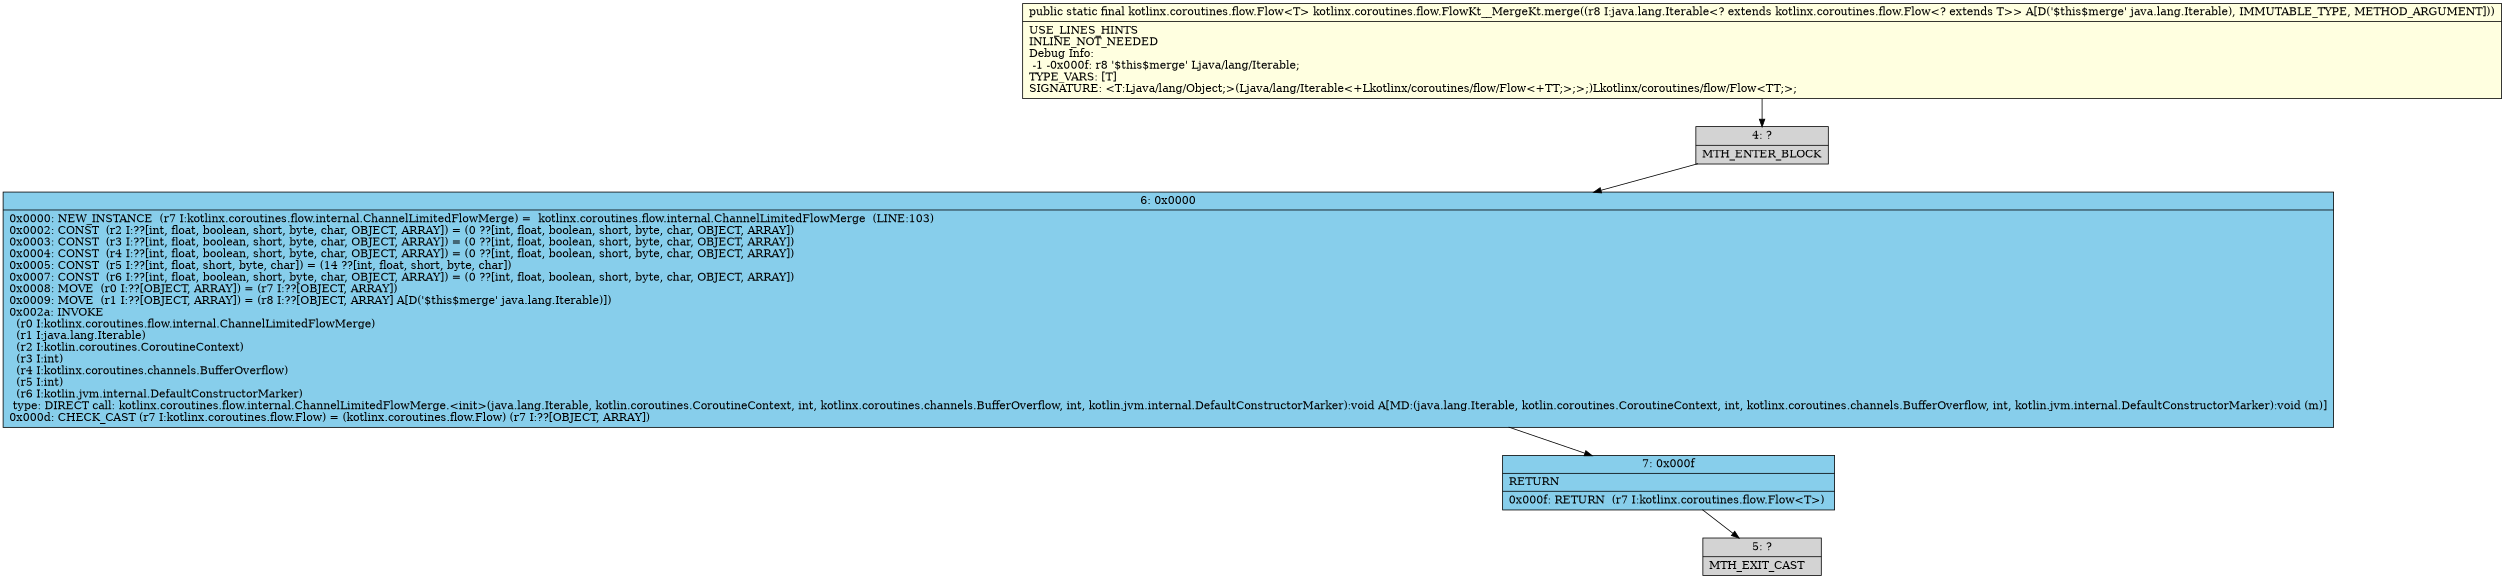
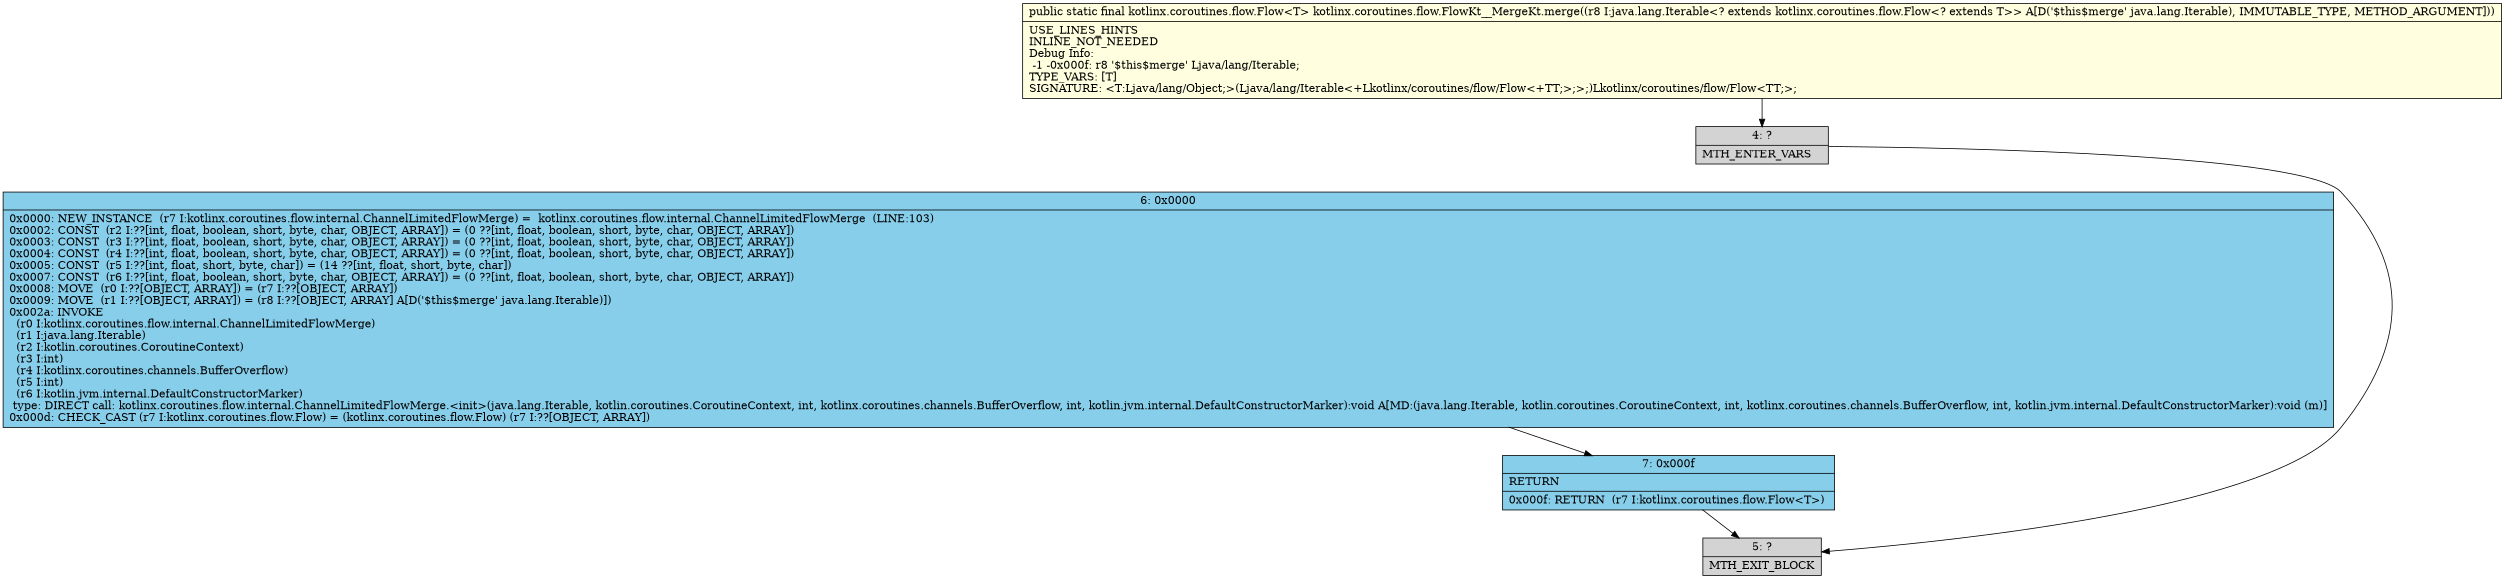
(1762, 154) -> (1757, 154)
(1649, 177) -> (2391, 317)
(1757, 566) -> (1762, 566)
